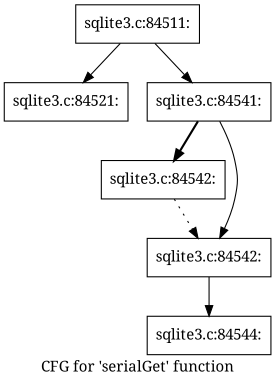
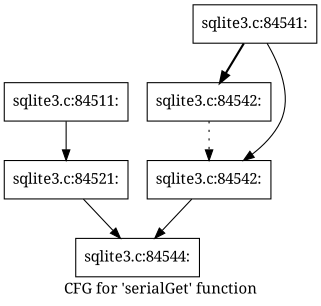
(170, 59) -> none
none -> (98, 215)
